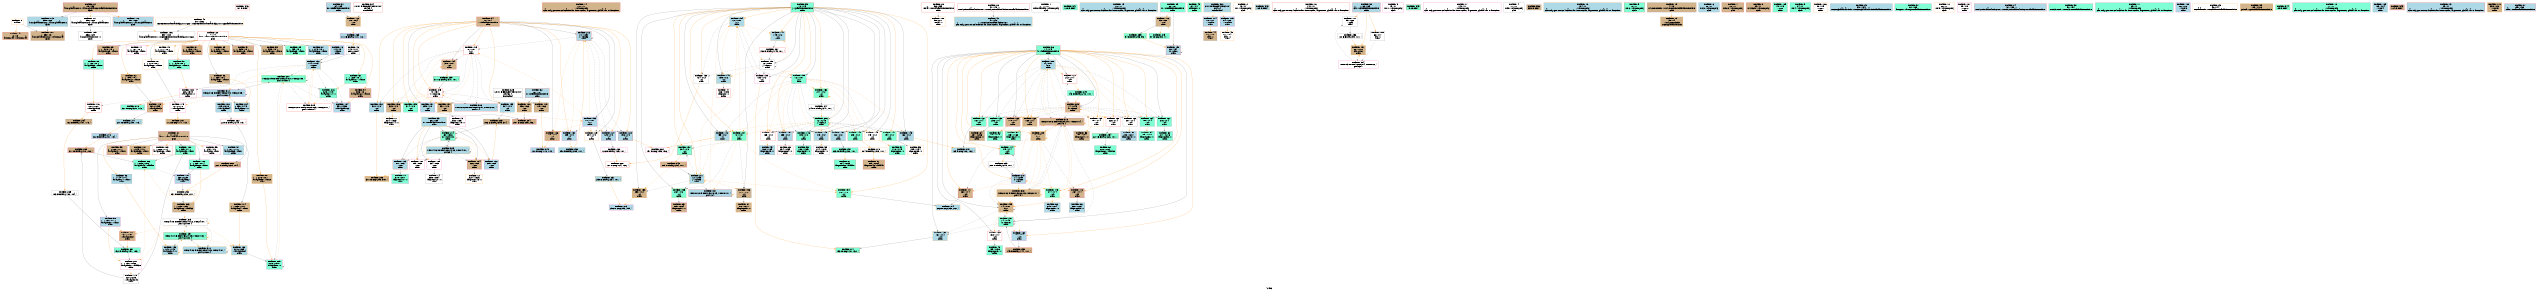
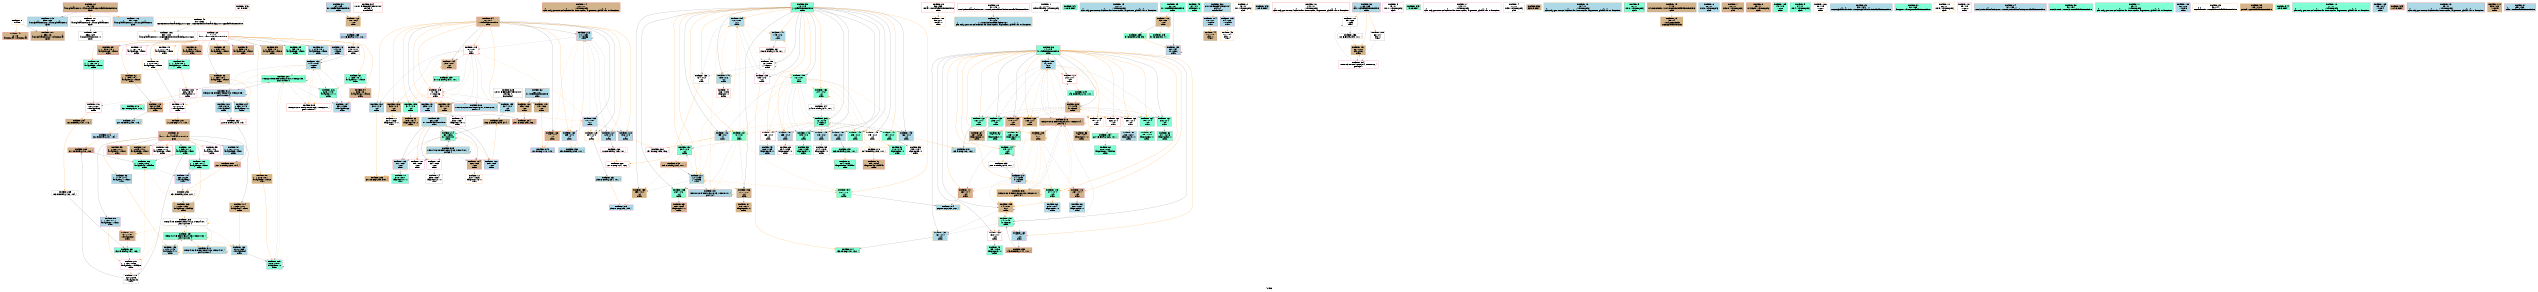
none -> (411, 122)
